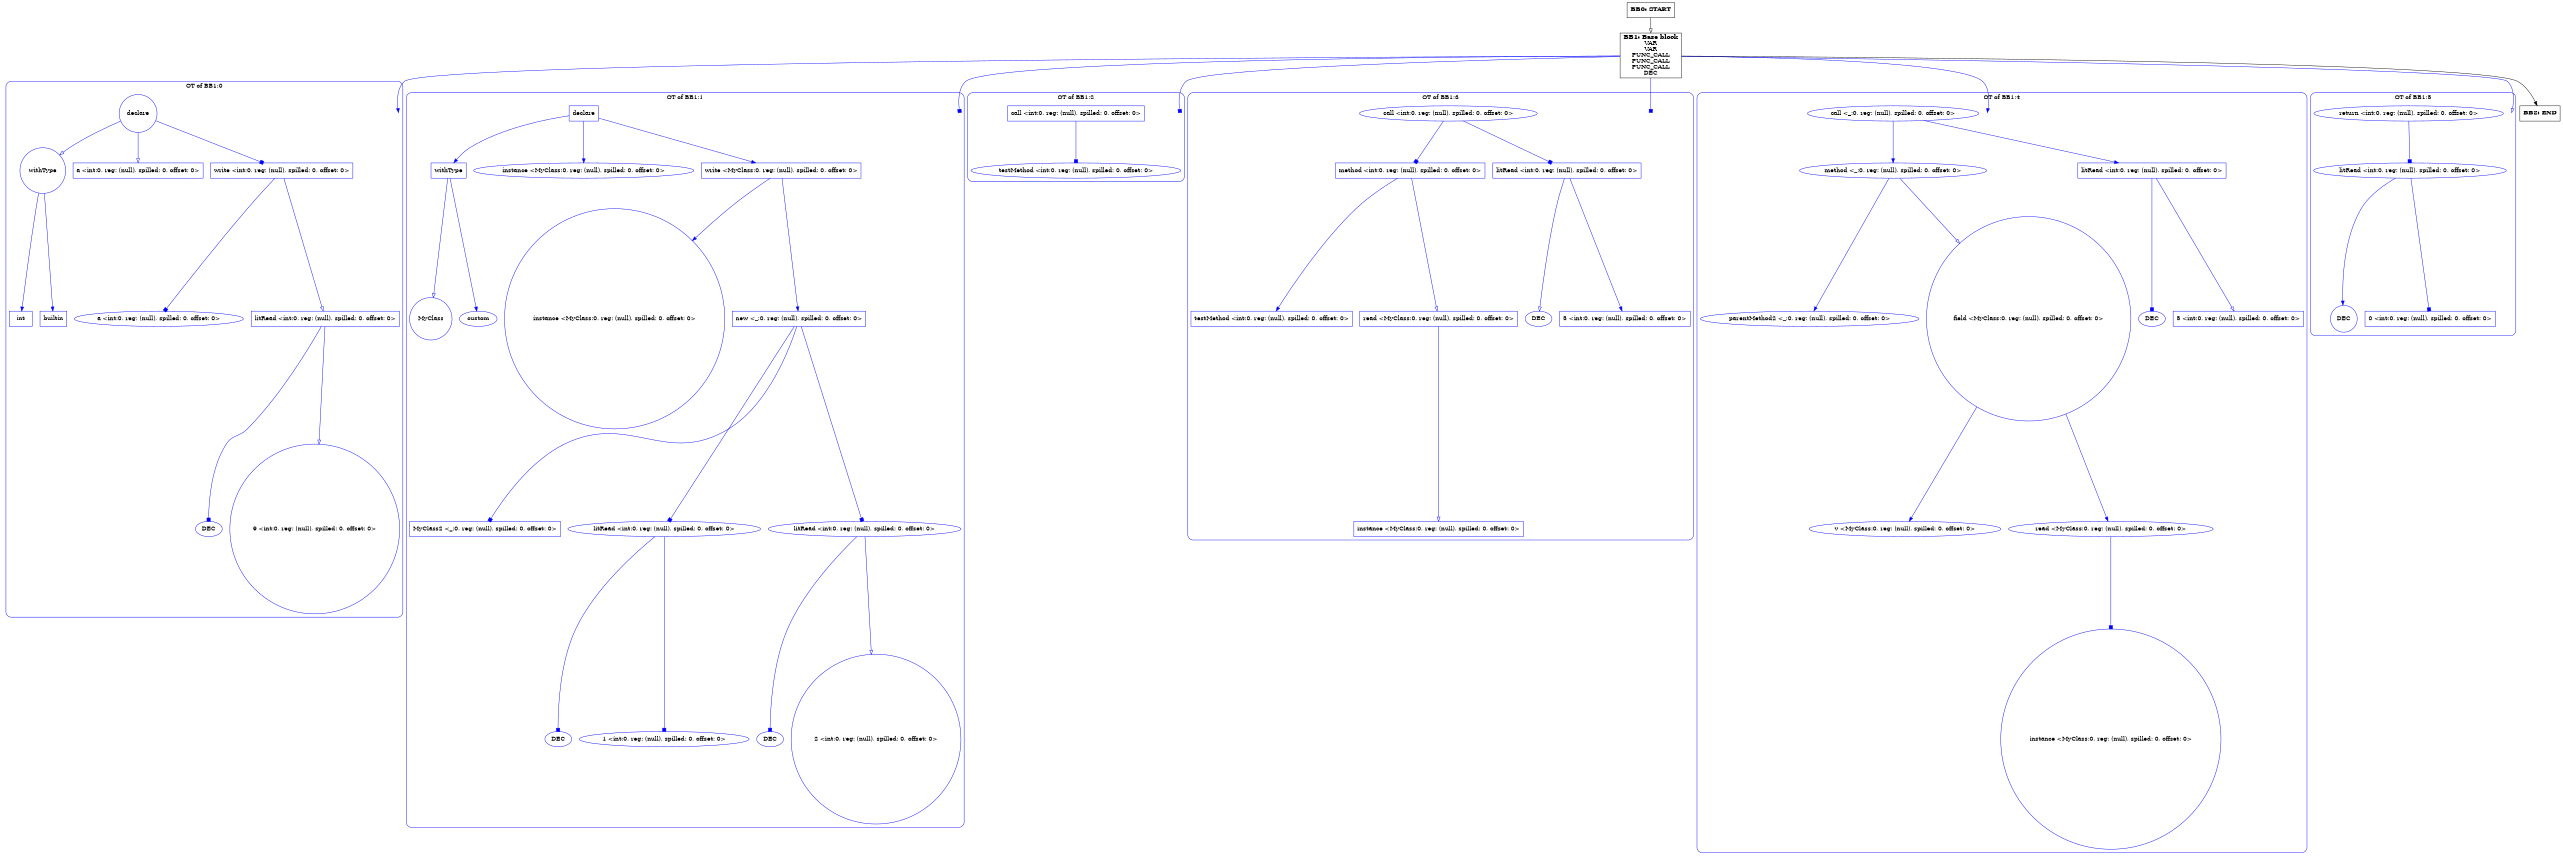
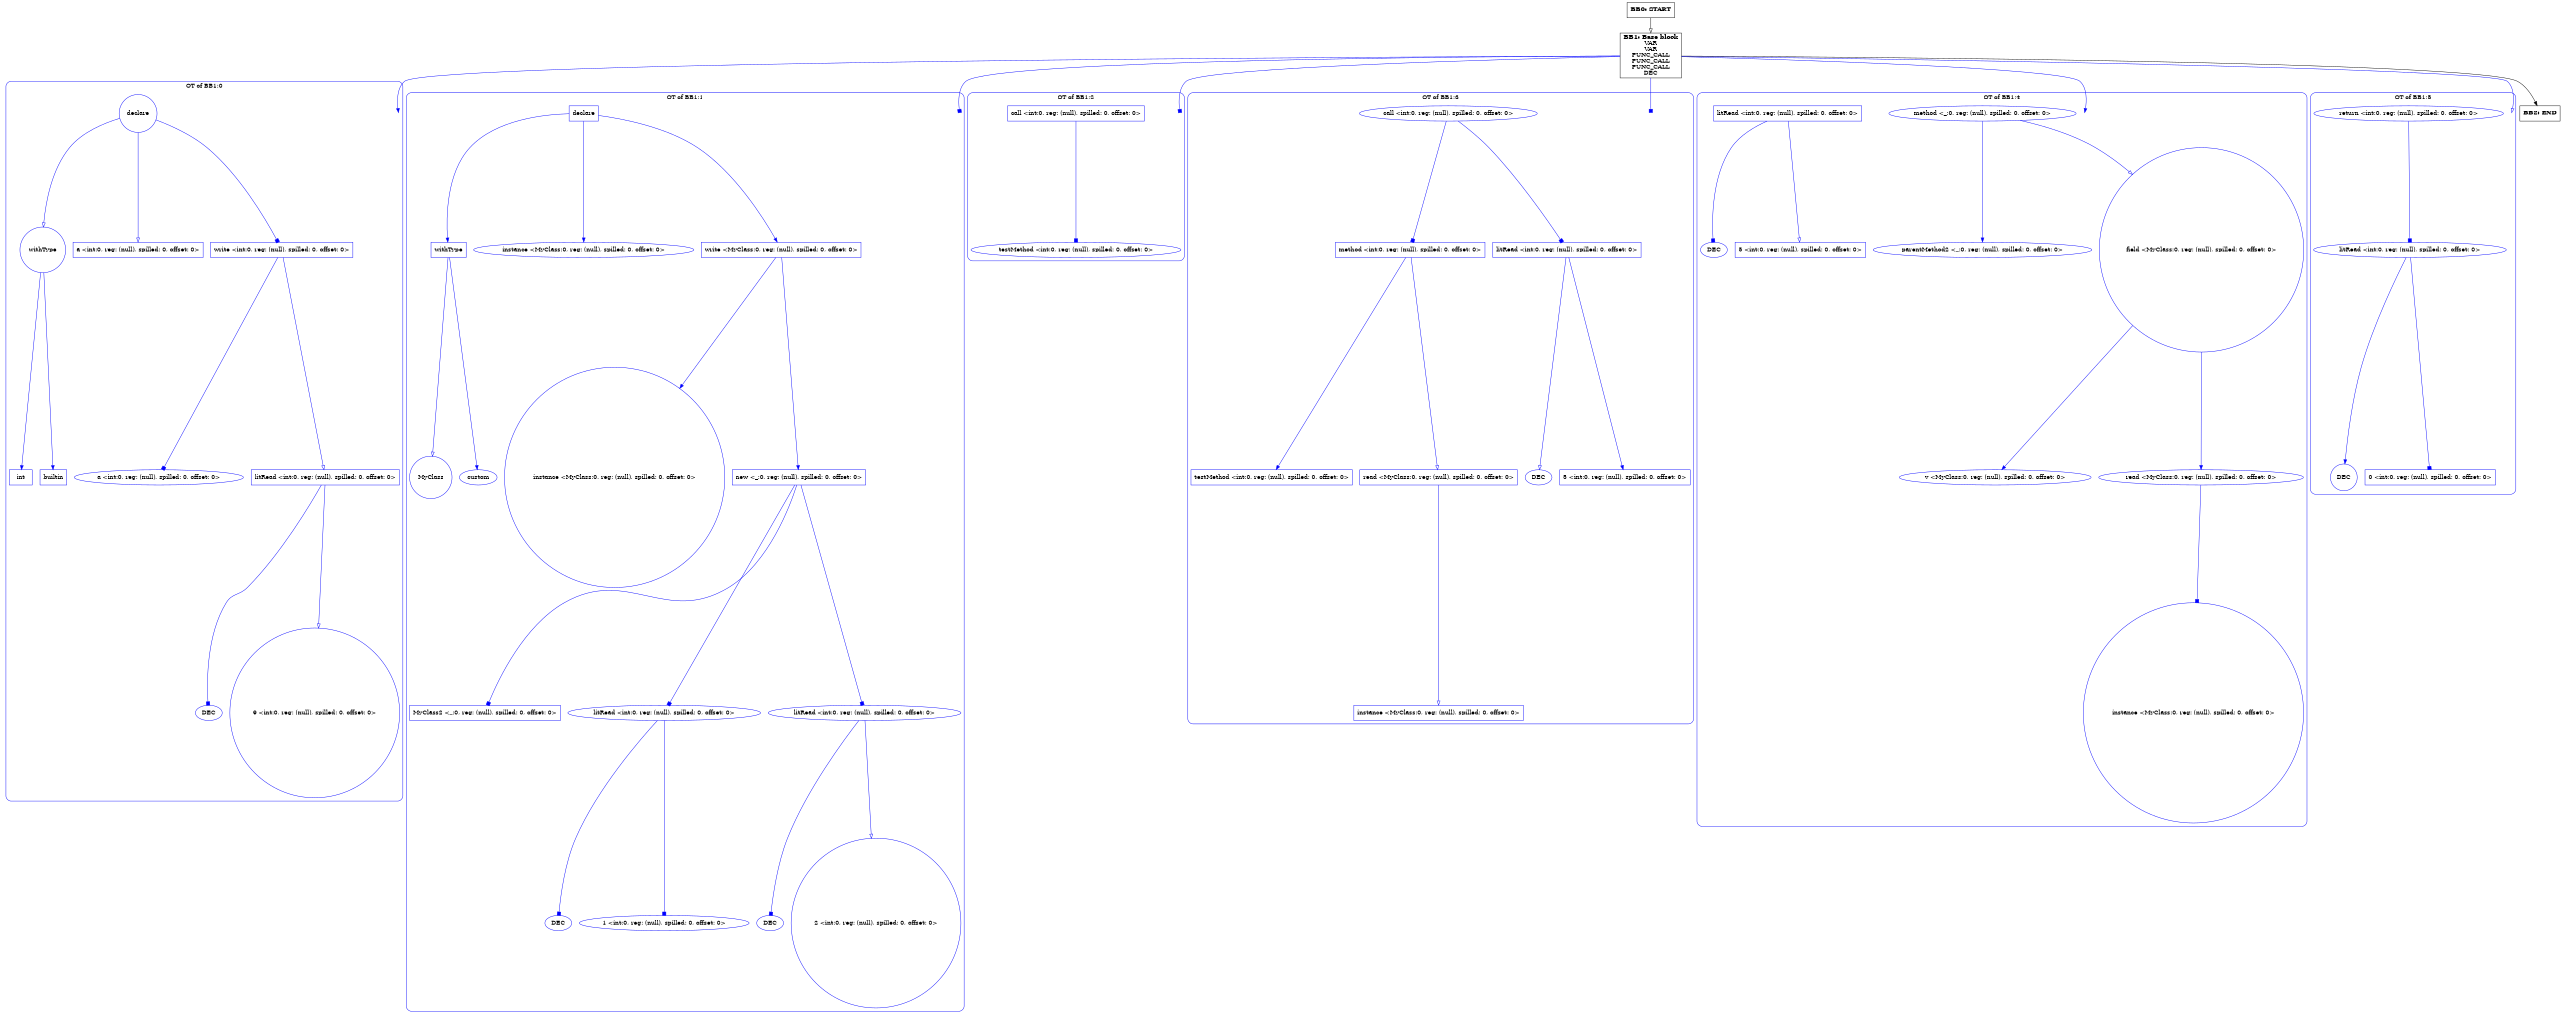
(1893, 113) -> none
